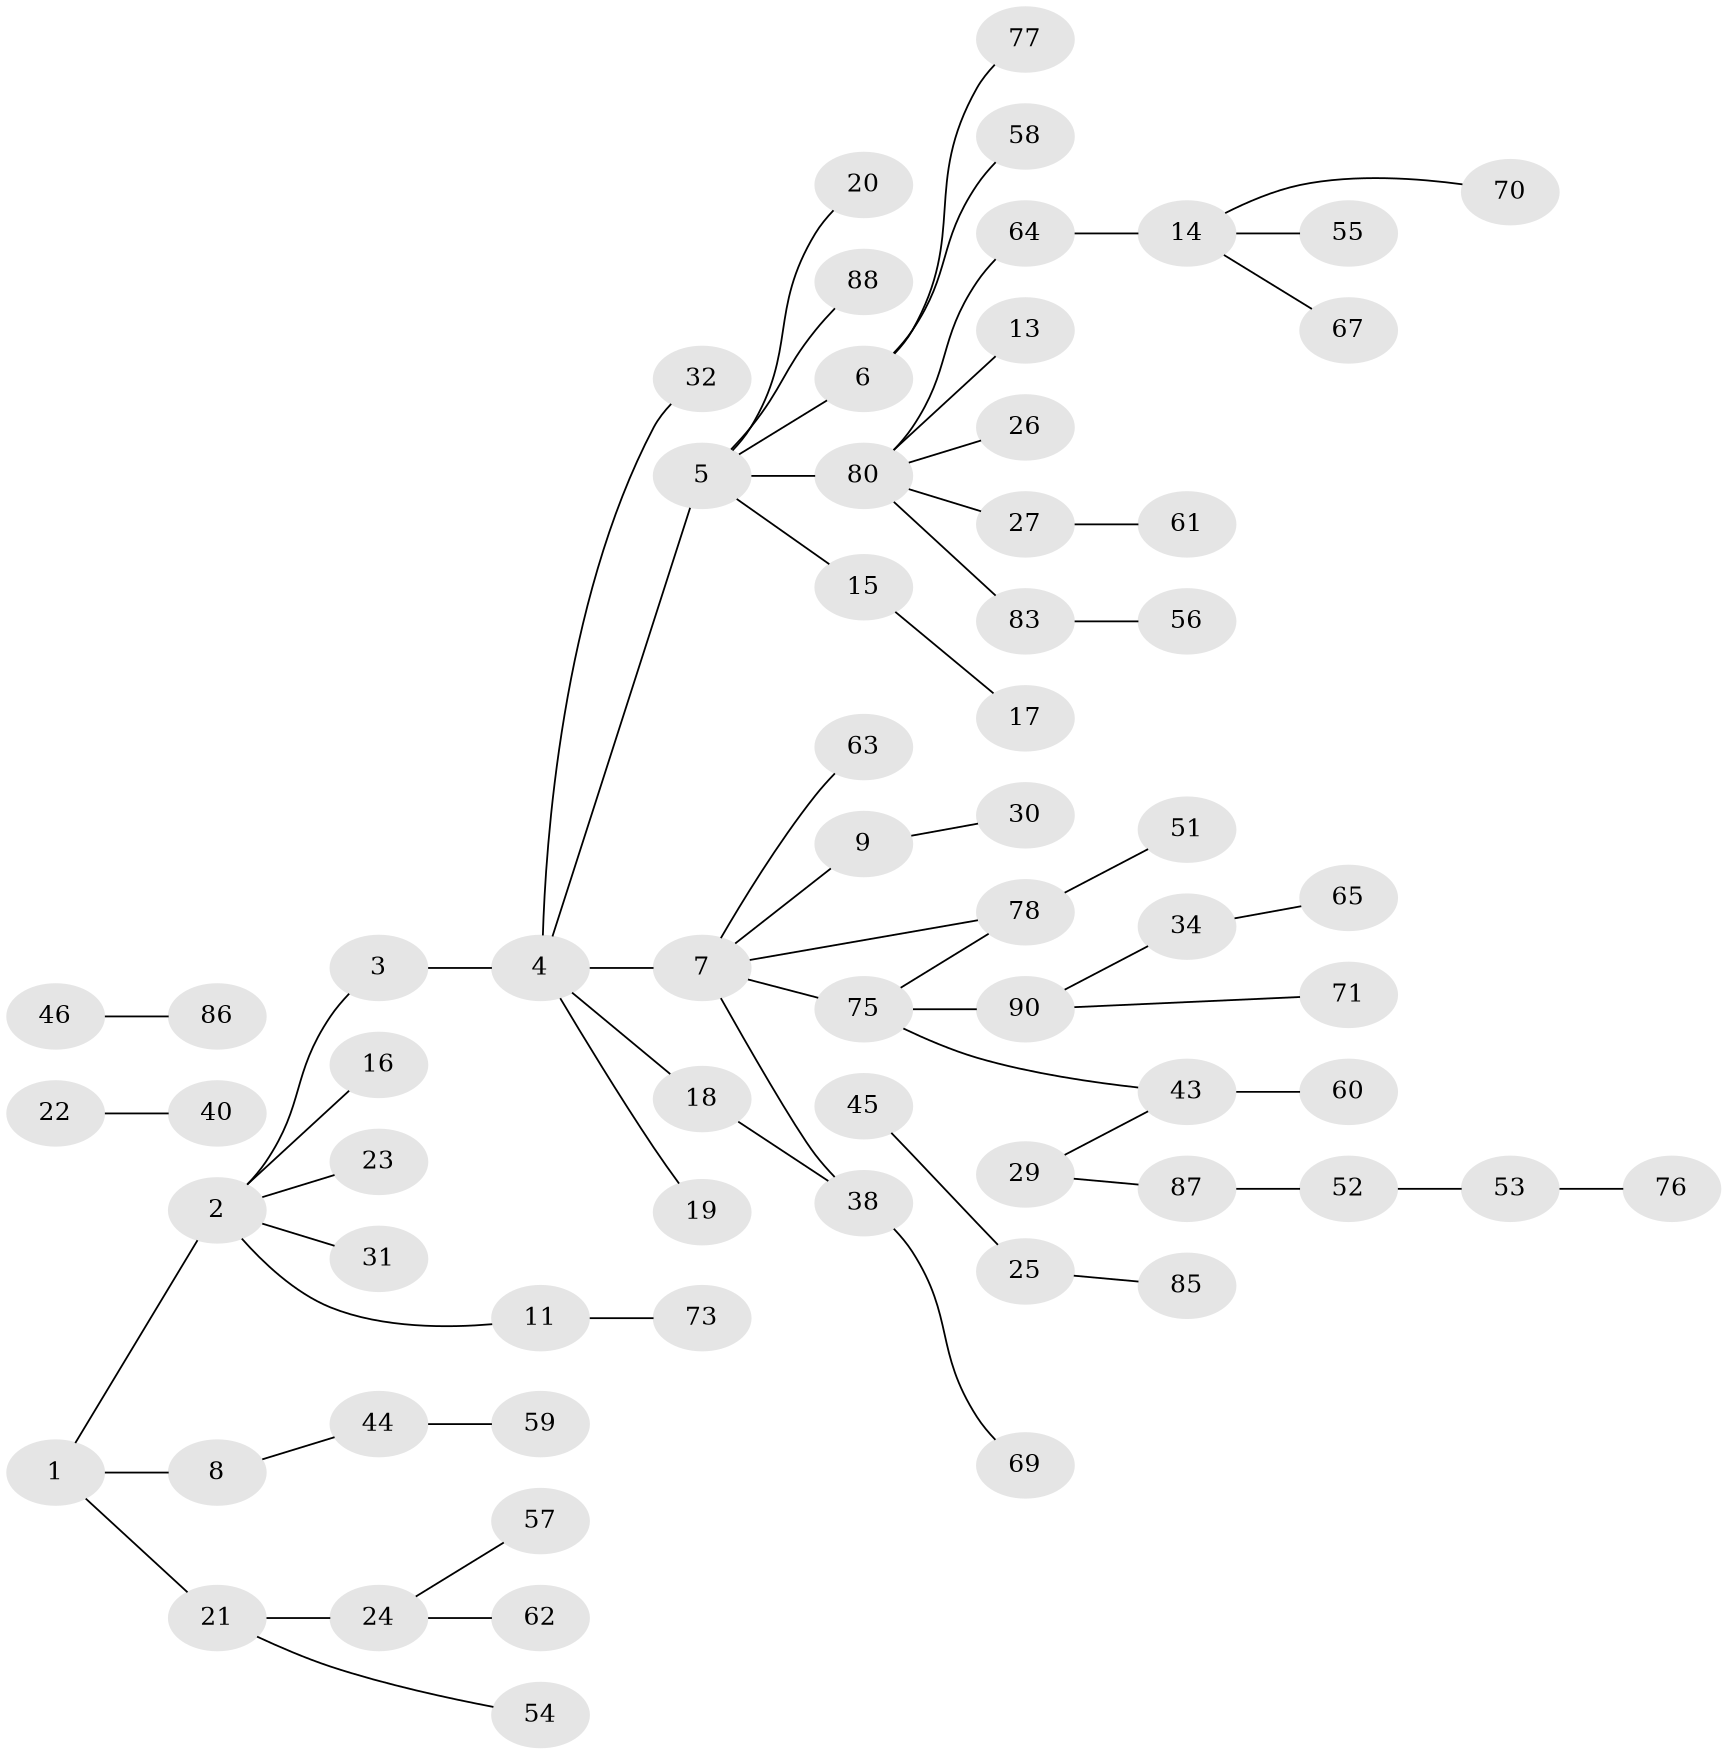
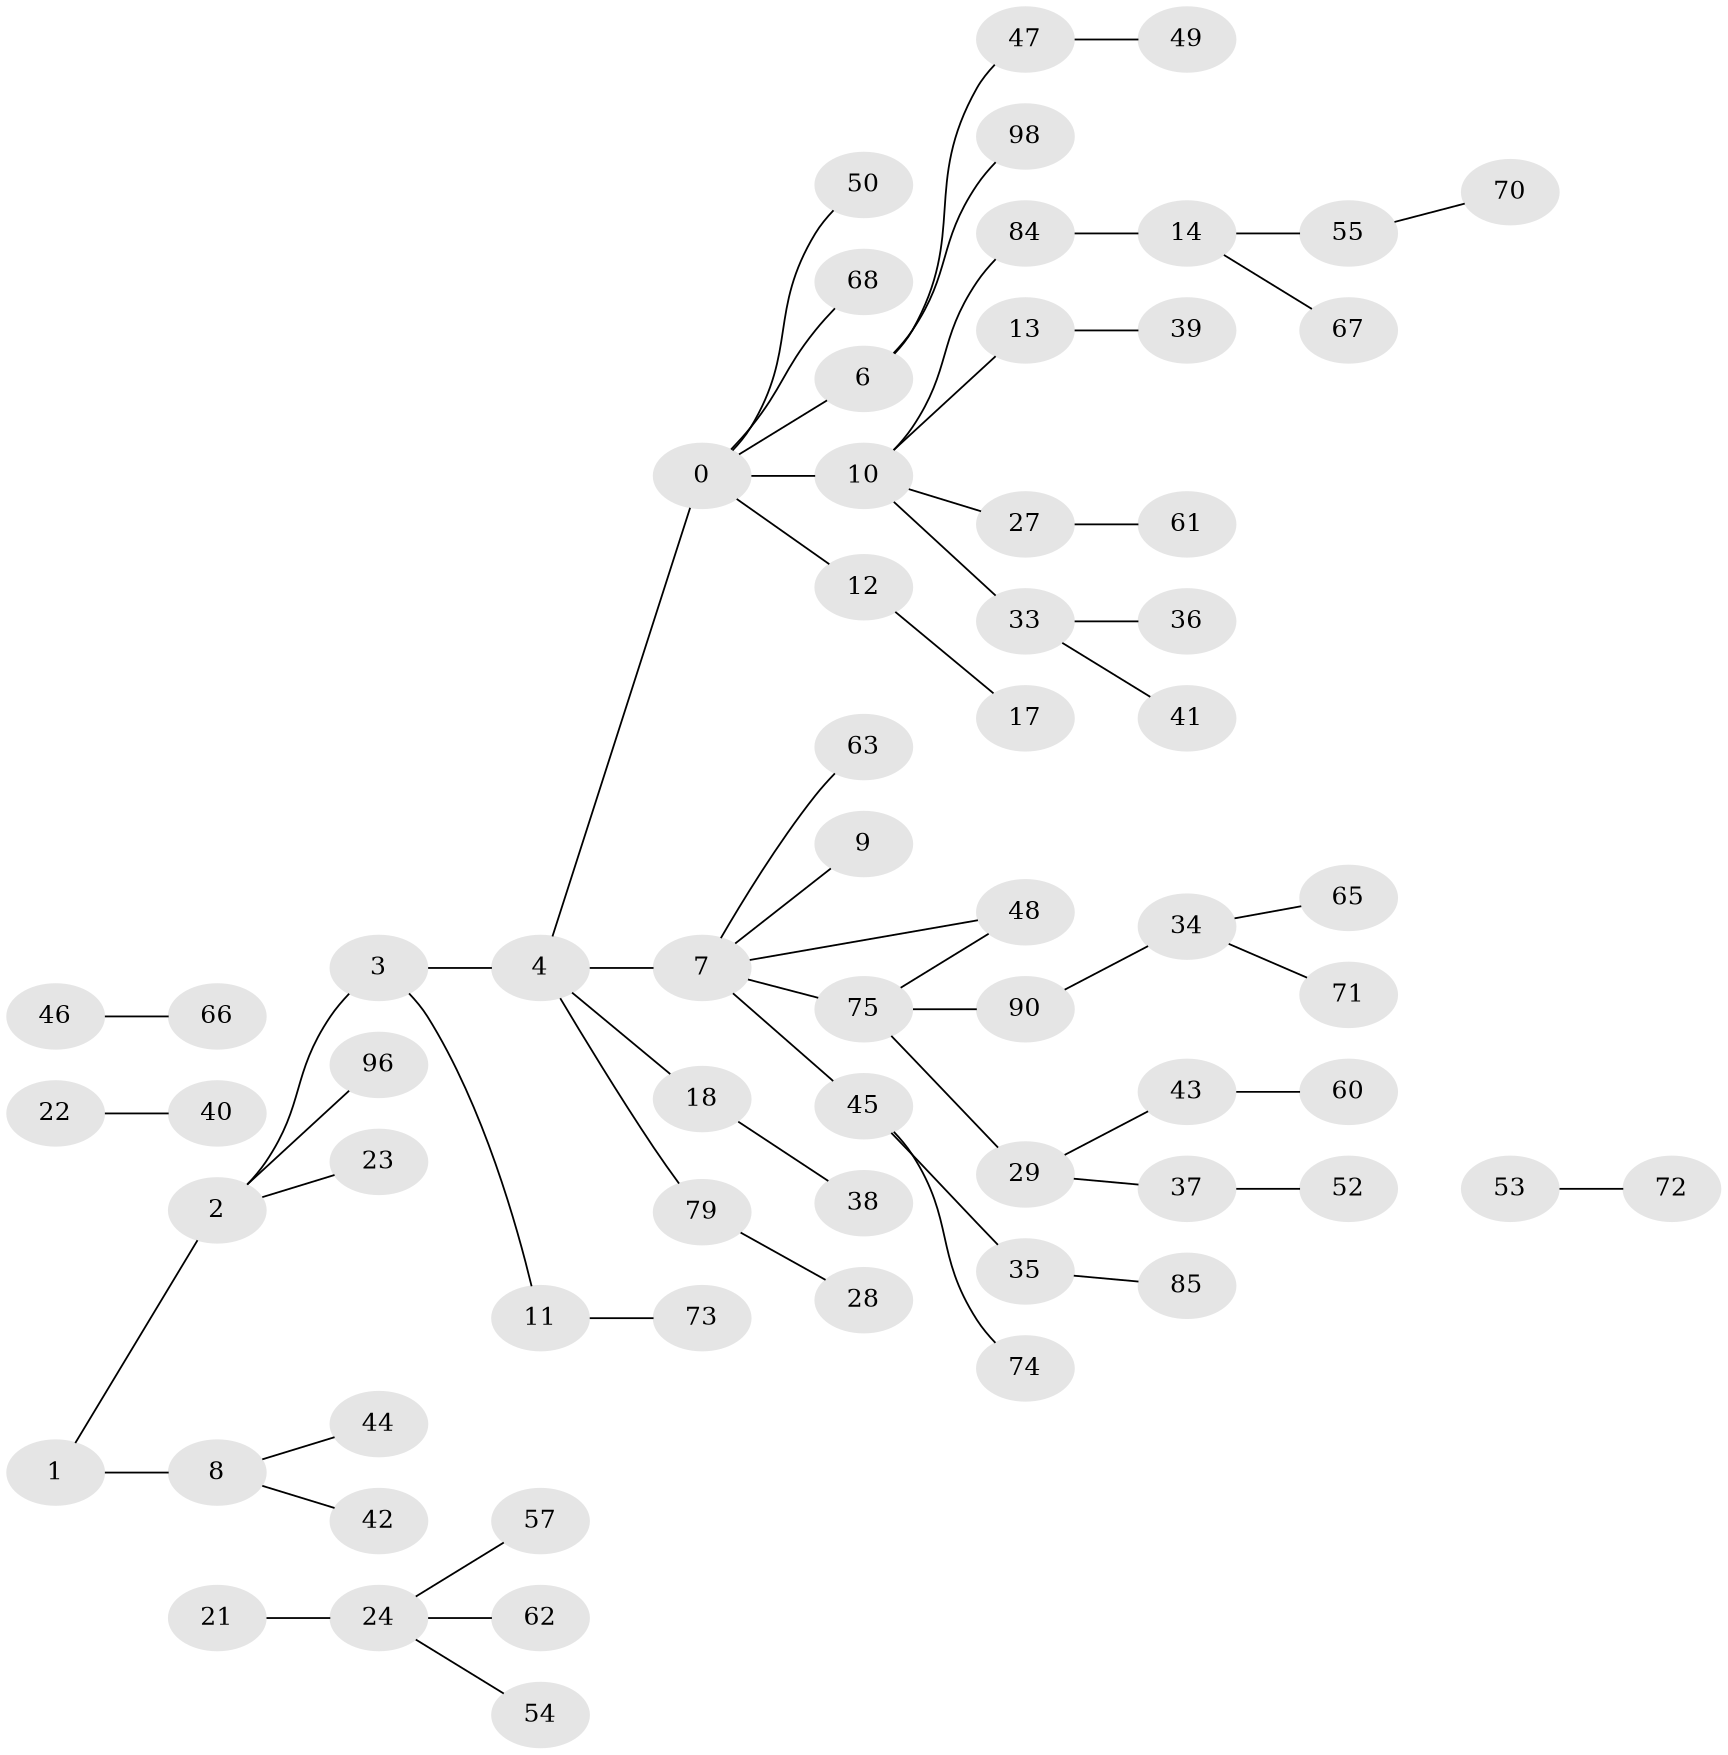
(1025, 40) -> (1025, 40)
none -> (1187, 40)
(1025, 136) -> (1025, 136)
(1341, 179) -> (1430, 213)
(864, 185) -> (864, 185)
(1025, 233) -> (1025, 233)
(864, 282) -> (864, 282)
none -> (1187, 330)
(702, 379) -> none
(1025, 427) -> none
(702, 476) -> (702, 476)
(864, 476) -> (864, 476)
(864, 587) -> (864, 587)
(1025, 621) -> (1025, 621)
(1187, 621) -> (1187, 621)
none -> (1187, 718)
(1025, 815) -> none
(1187, 830) -> none
(1025, 912) -> (1025, 912)
(1187, 1002) -> (1268, 961)
(217, 1016) -> (217, 1016)
(379, 1065) -> (379, 1065)
(1018, 1068) -> (945, 1092)
(774, 1090) -> (783, 1037)
(1187, 1189) -> (1187, 1189)
(1430, 1189) -> none
(1672, 1189) -> (1672, 1189)
(702, 1212) -> (702, 1212)
(379, 1259) -> none
(1025, 1271) -> (1025, 1271)
none -> (864, 1300)
(355, 1315) -> (484, 1134)
none -> (1025, 1368)
(541, 1424) -> none
(1025, 1465) -> none
none -> (379, 1521)
(137, 1545) -> none
(373, 1679) -> (460, 1667)
